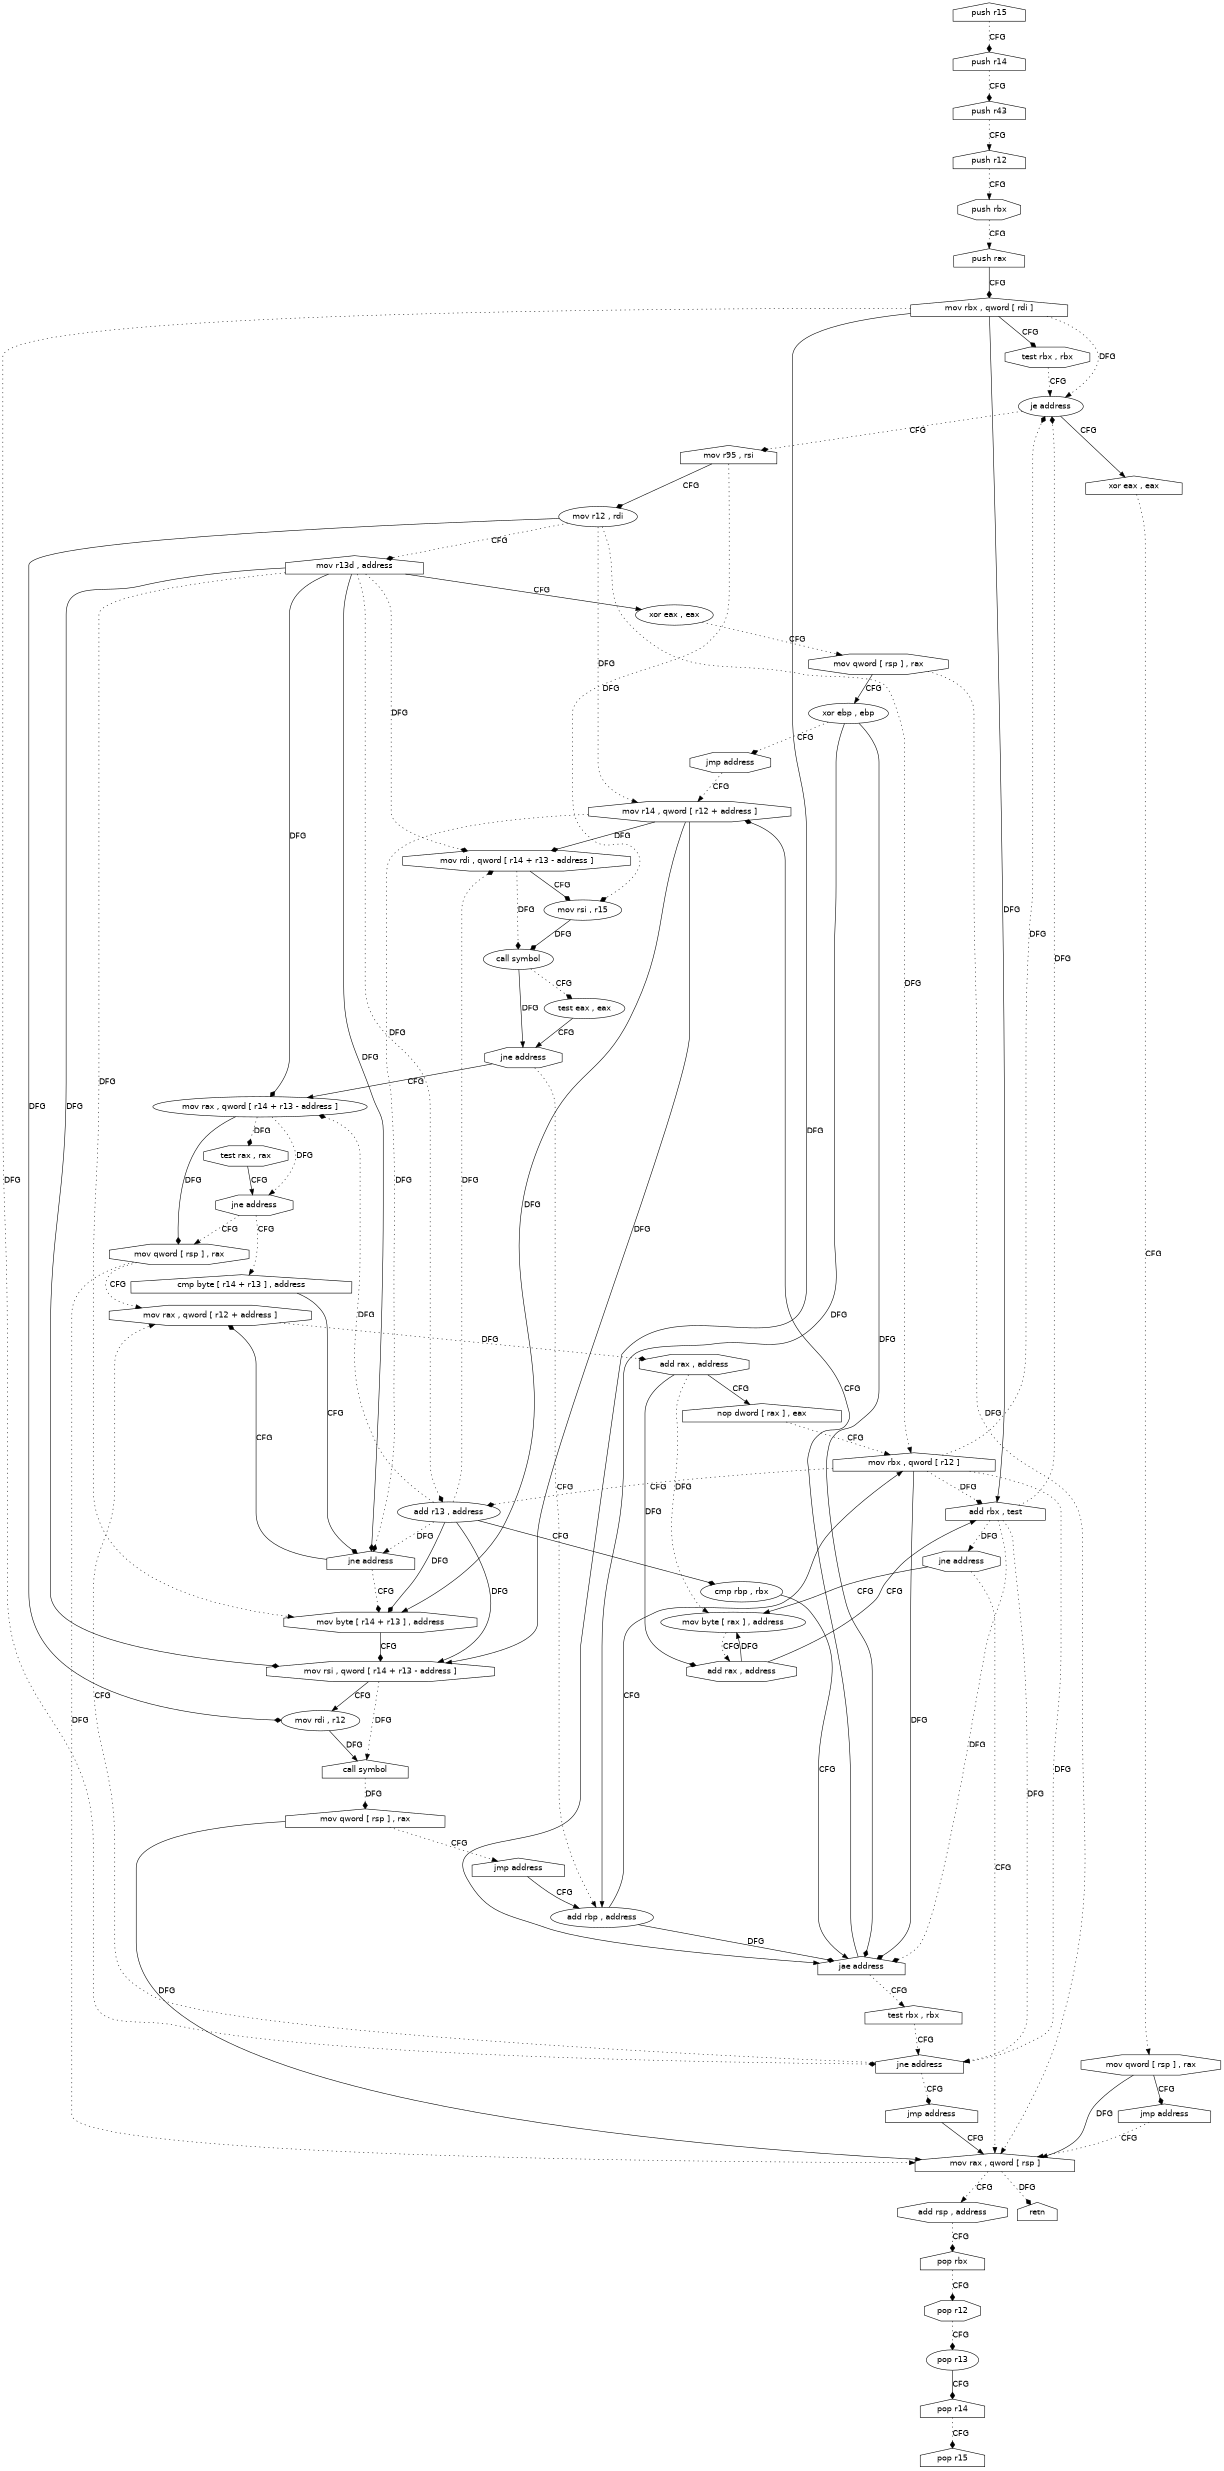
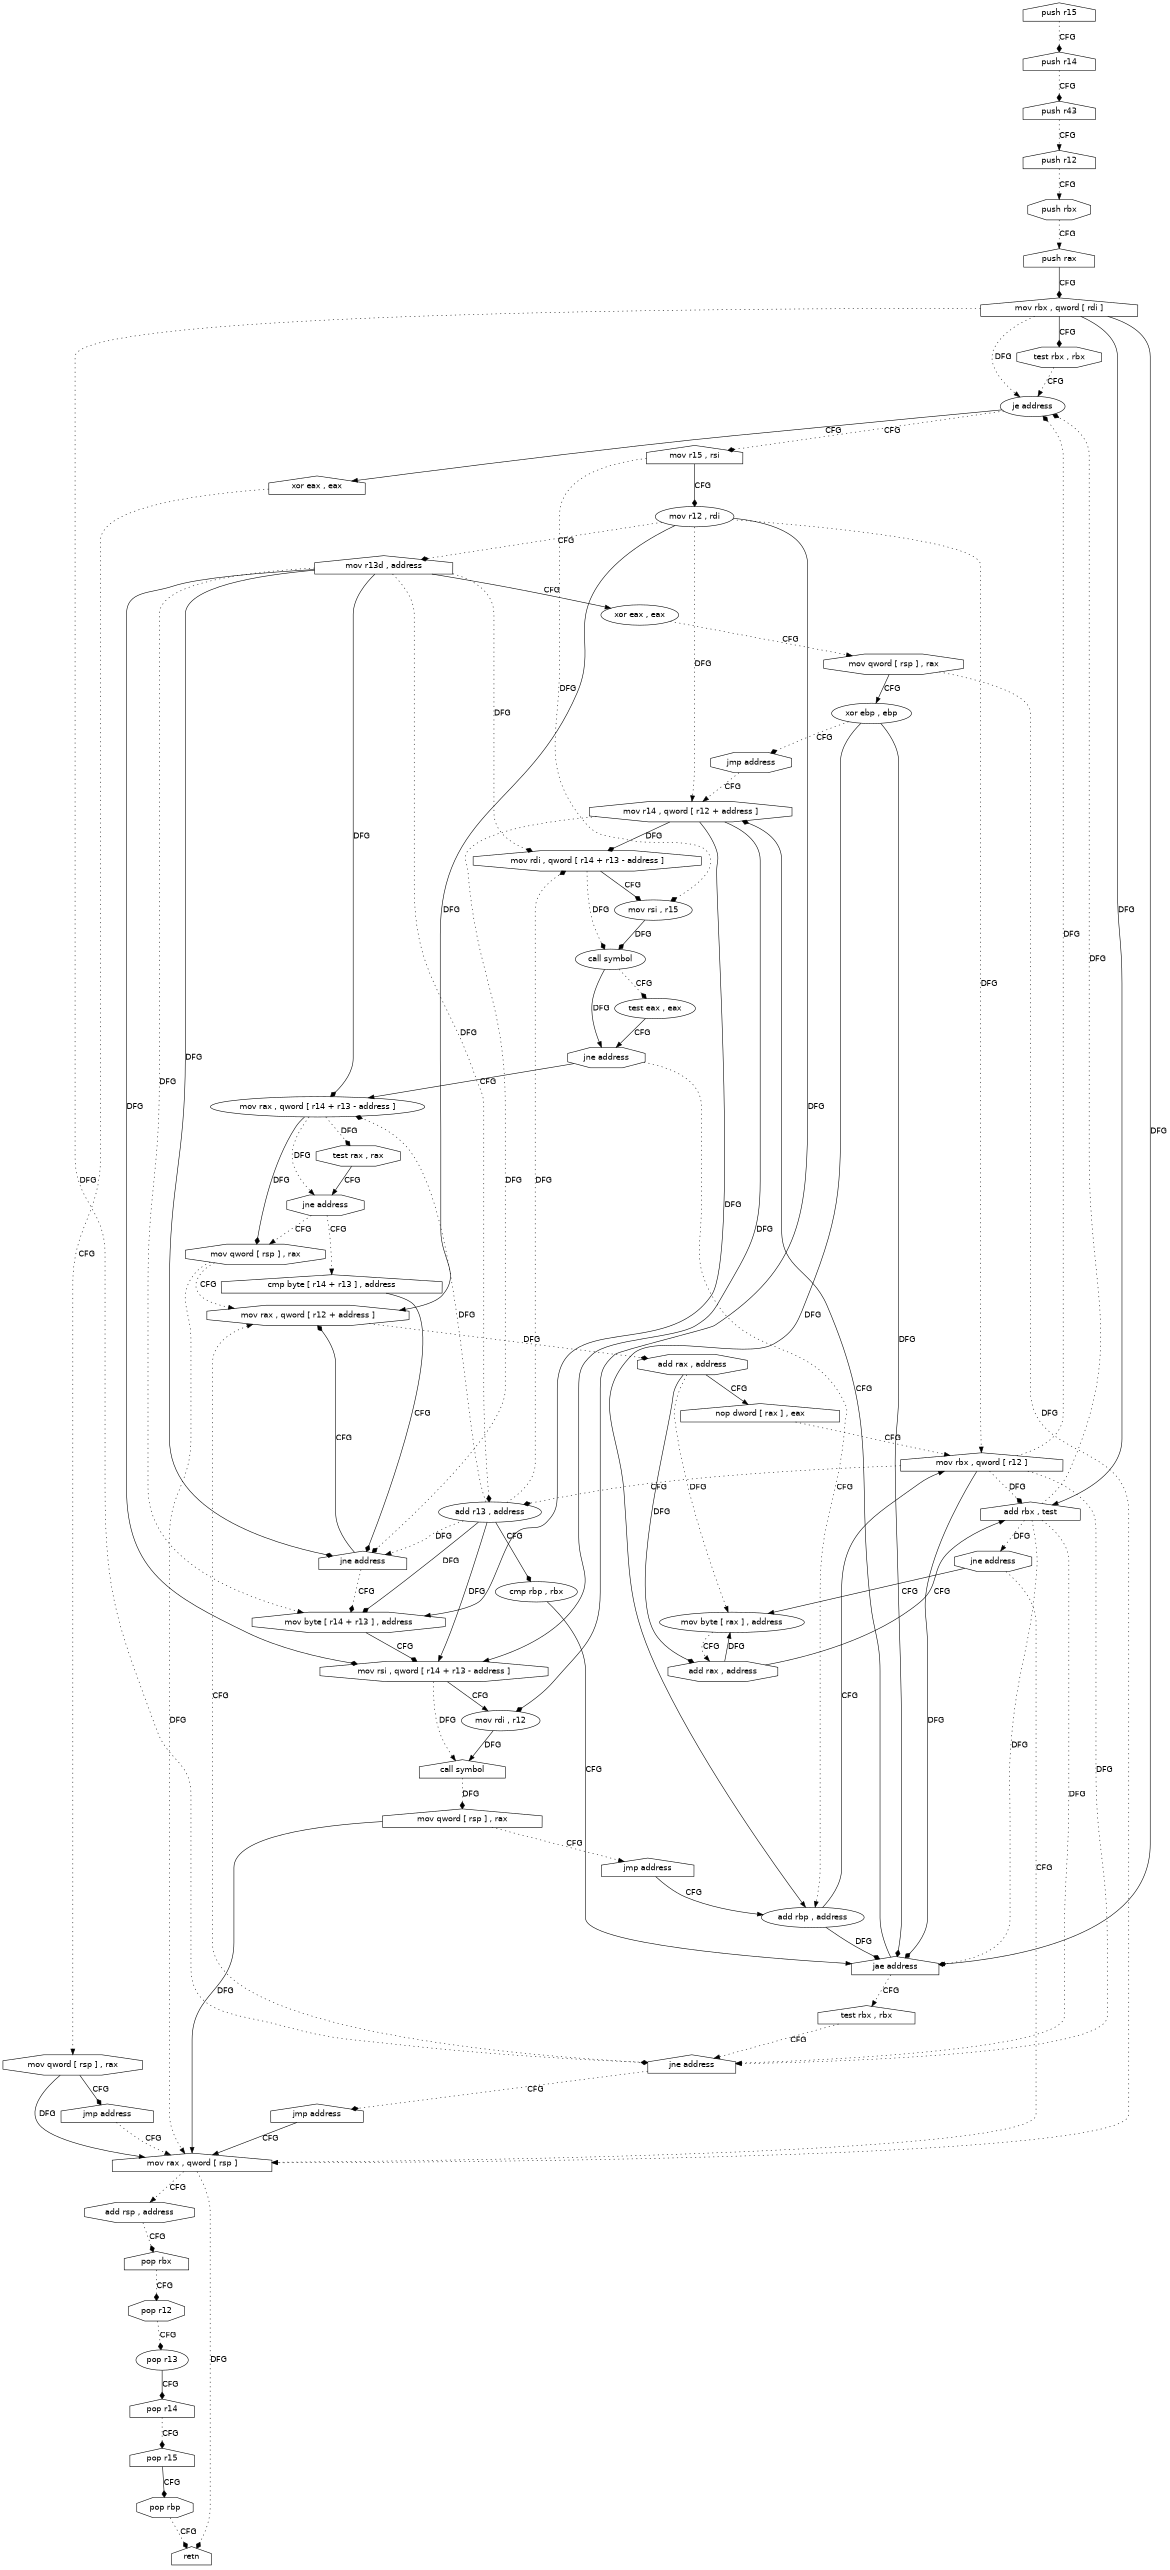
(729, 456) -> (695, 456)
none -> (445, 890)
none -> (165, 2508)
